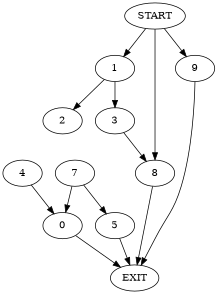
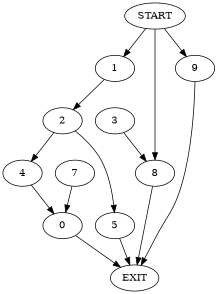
(115, 91) -> none
none -> (45, 144)
(93, 197) -> (103, 164)
